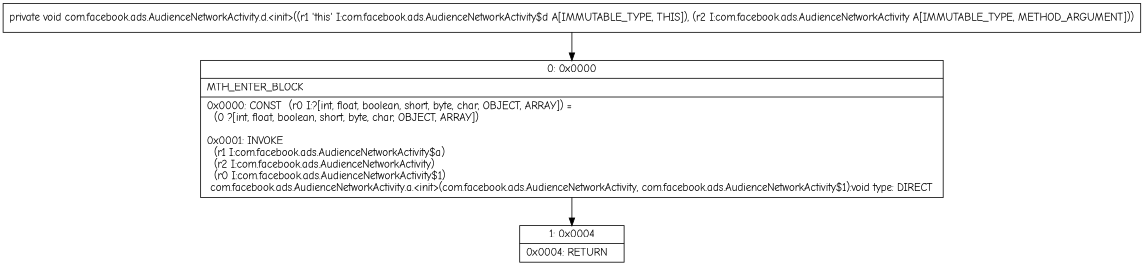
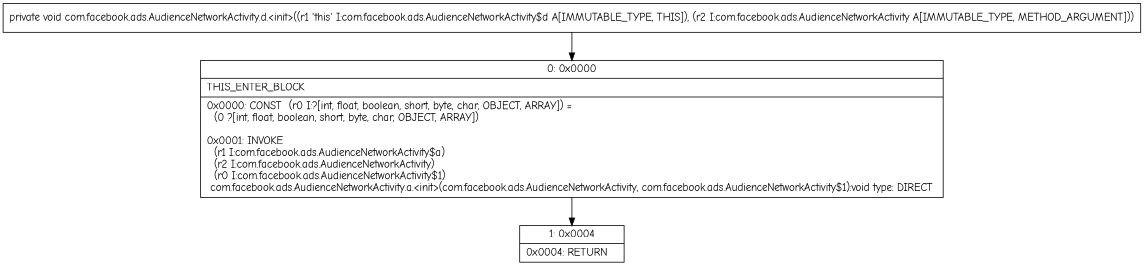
(255, 87) -> (256, 87)
